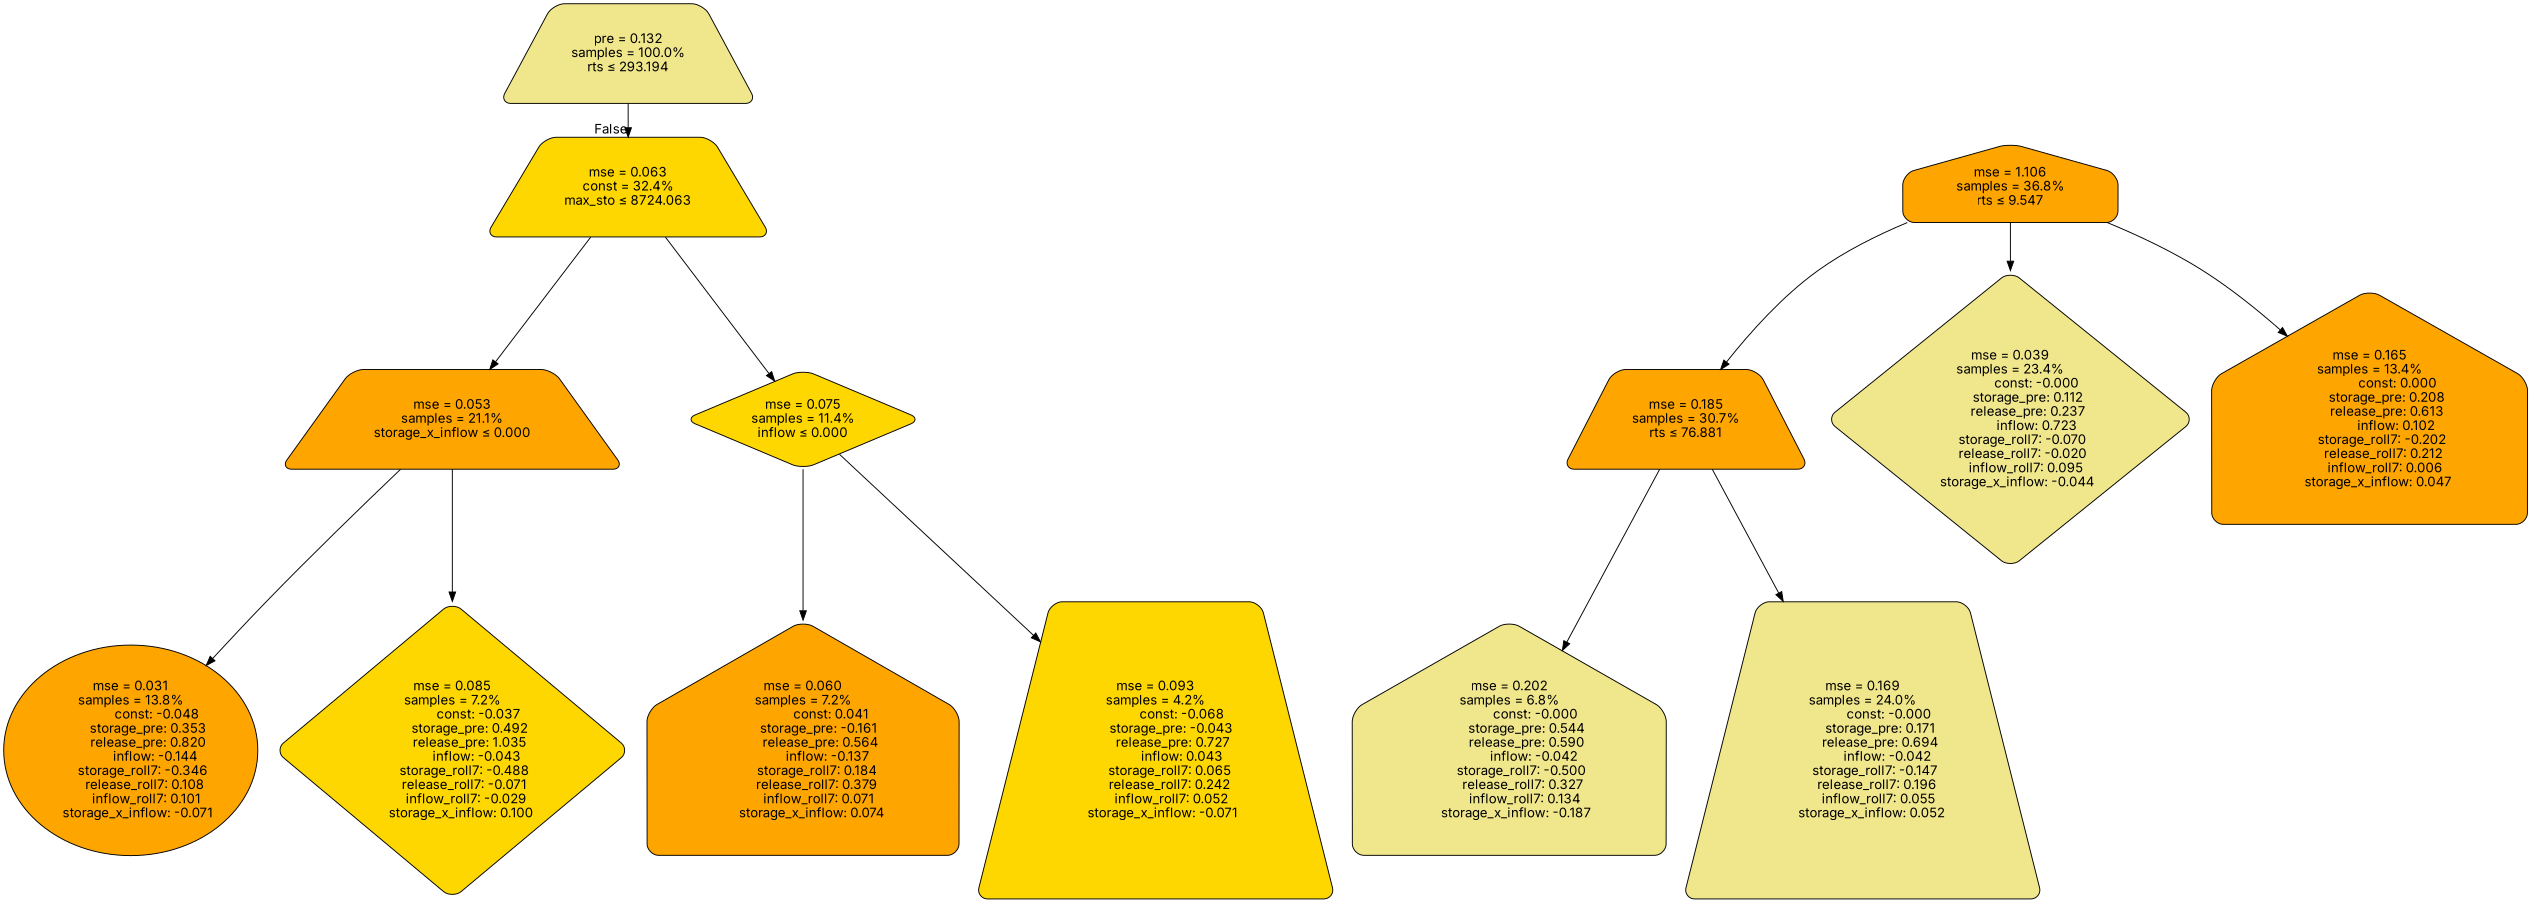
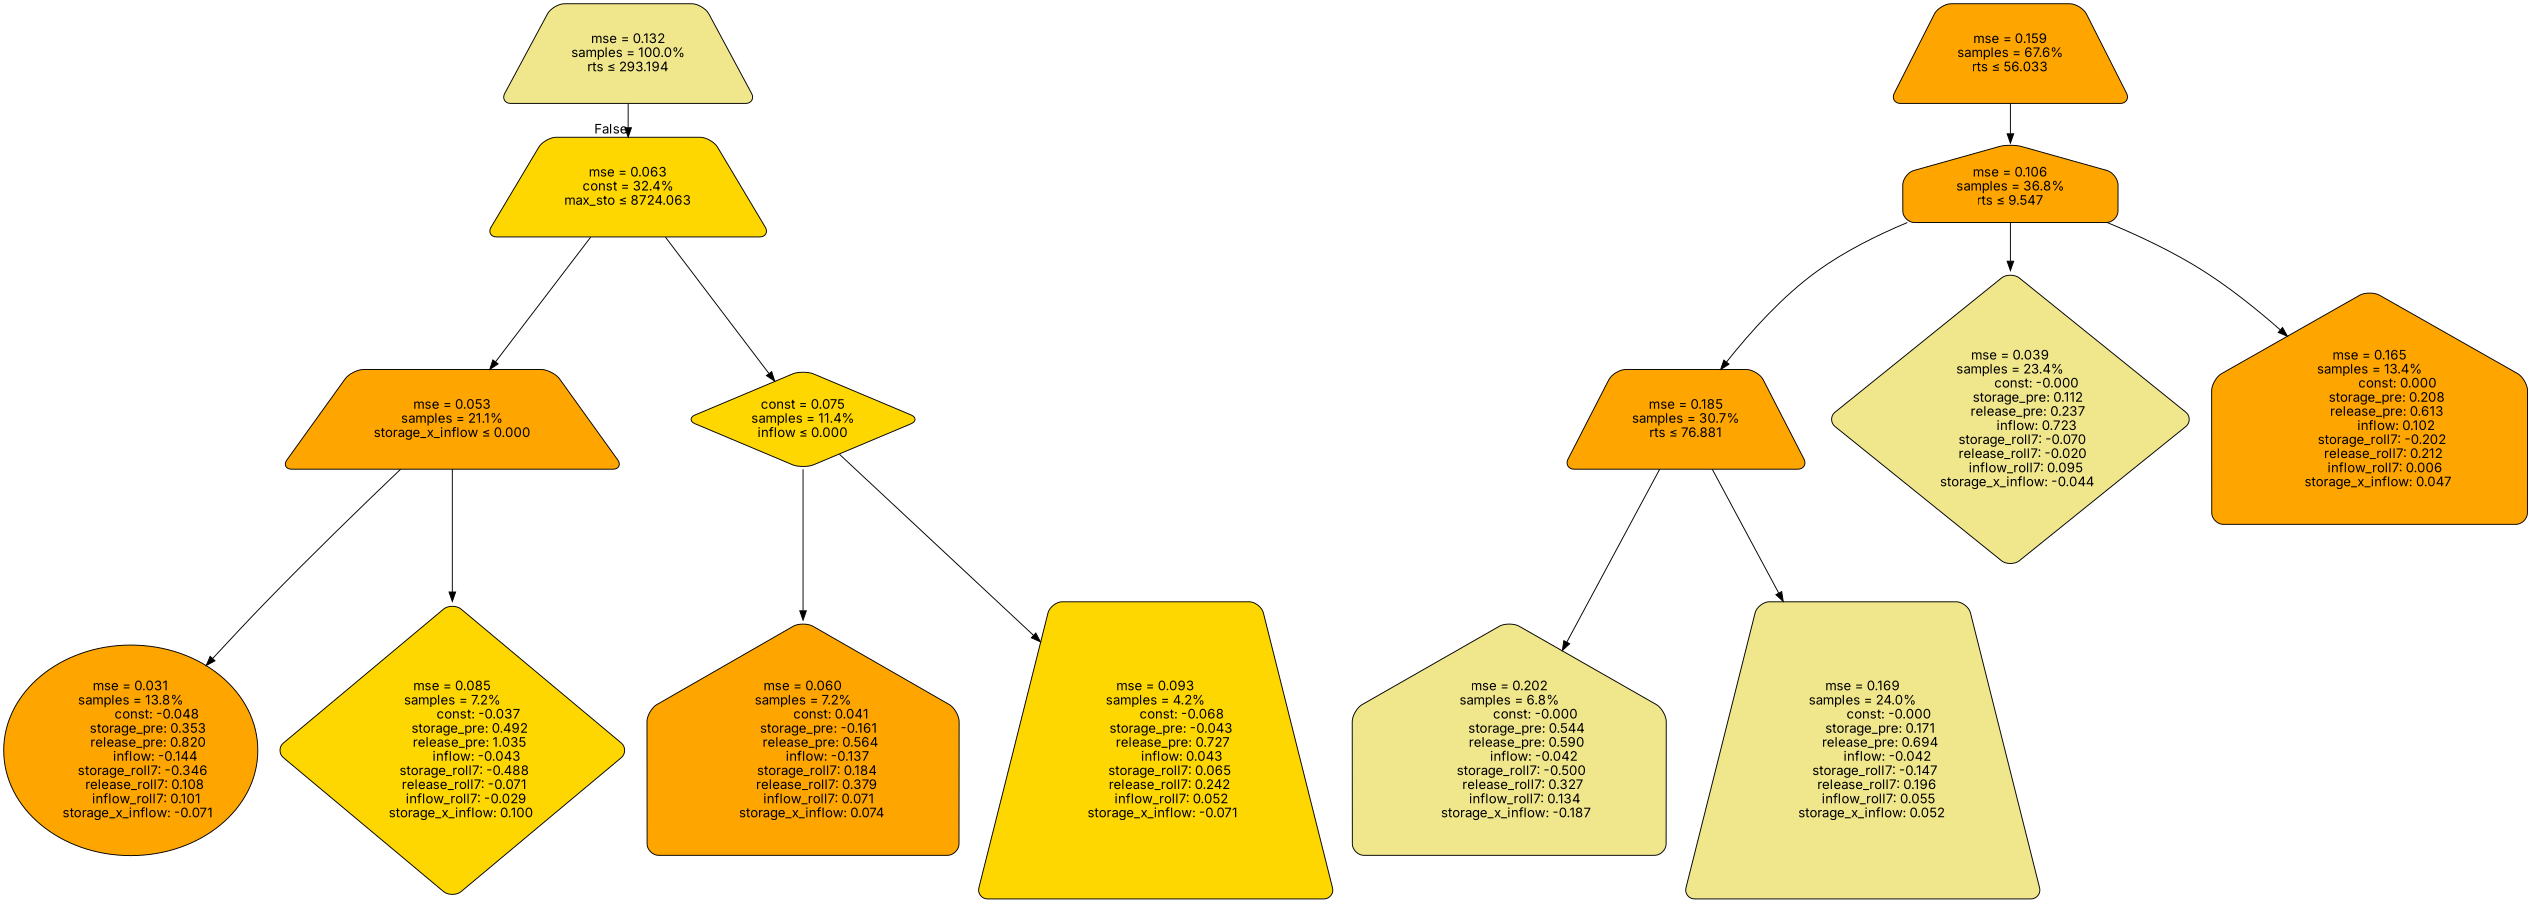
(628, 54) -> (628, 54)
none -> (2010, 54)
(2010, 187) -> (2010, 187)
(803, 419) -> (803, 419)
